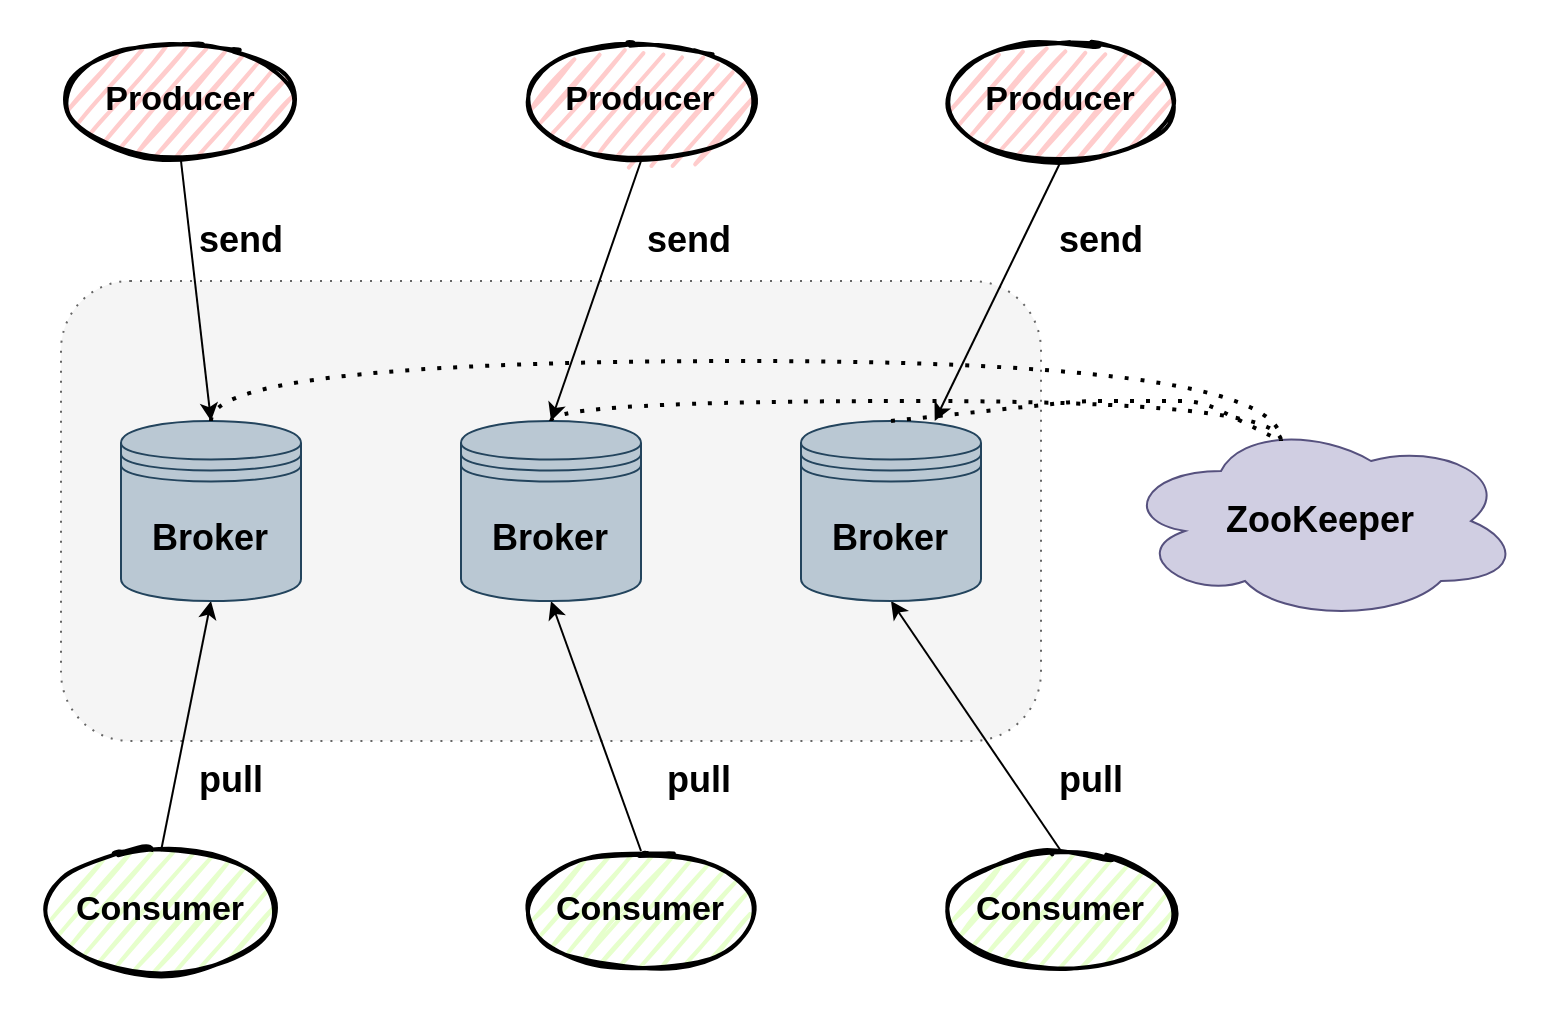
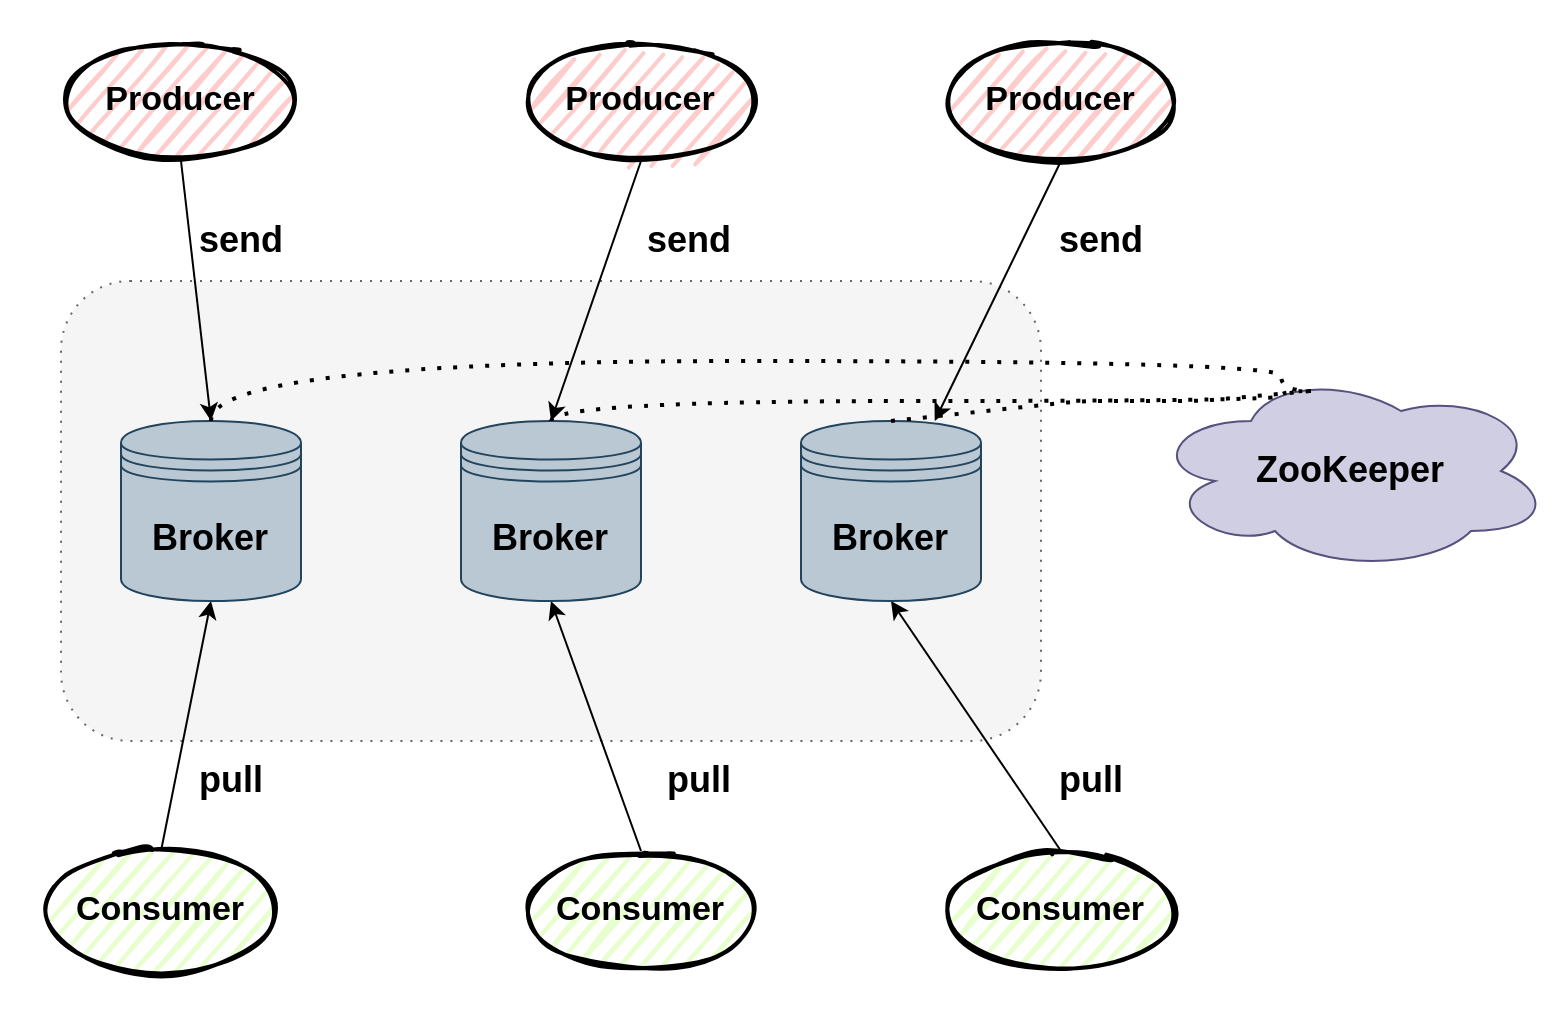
(1321, 521) -> (1351, 471)
